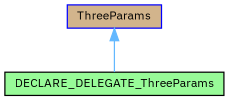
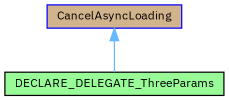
(114, 17) -> (114, 17)
